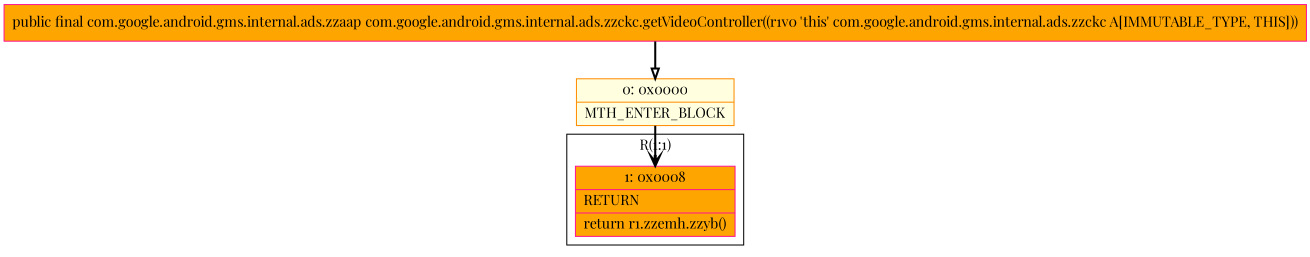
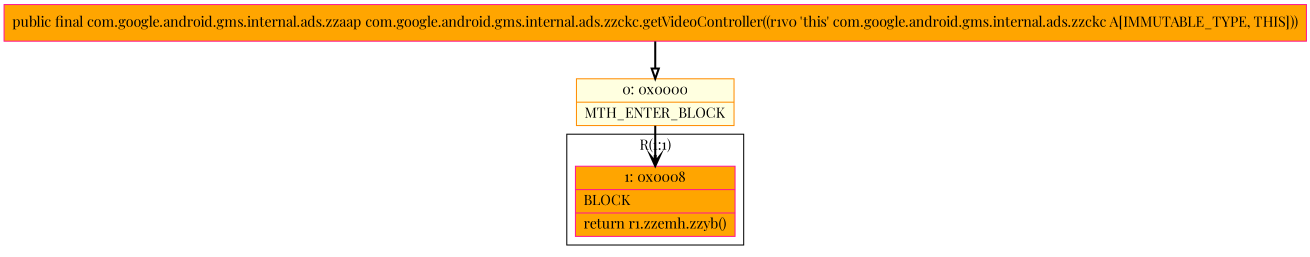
(612, 201) -> (607, 201)
